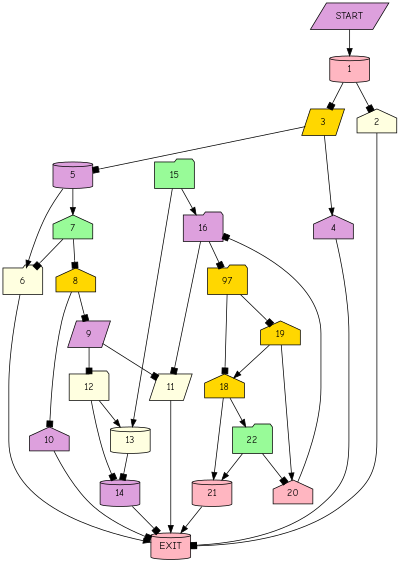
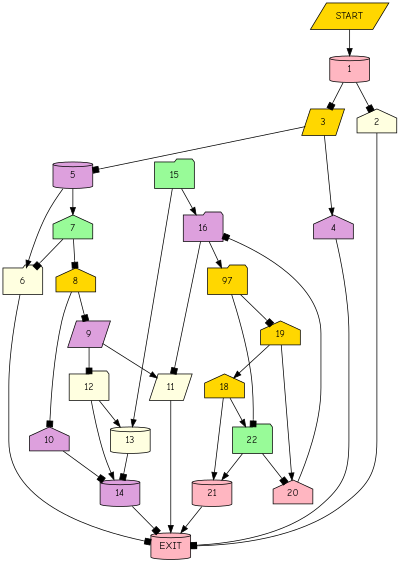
(350, 16) -> (350, 16)
(214, 251) -> (214, 251)
(226, 330) -> (248, 356)
(127, 359) -> (127, 359)
(99, 437) -> (99, 437)
(12, 457) -> (12, 457)
(90, 503) -> (80, 464)
